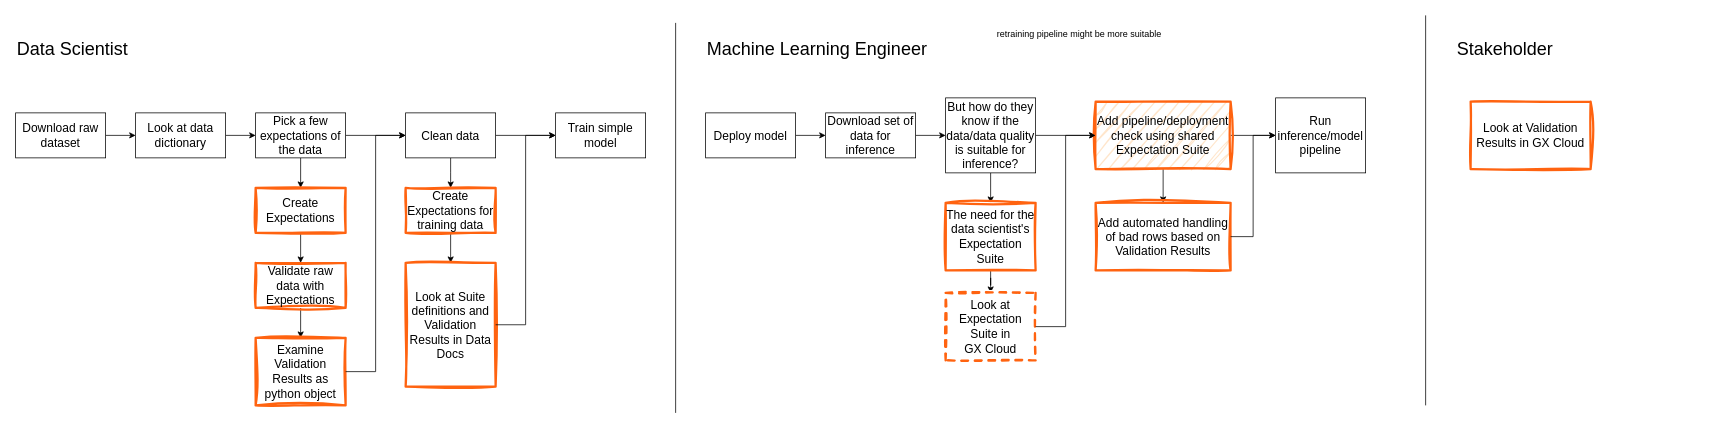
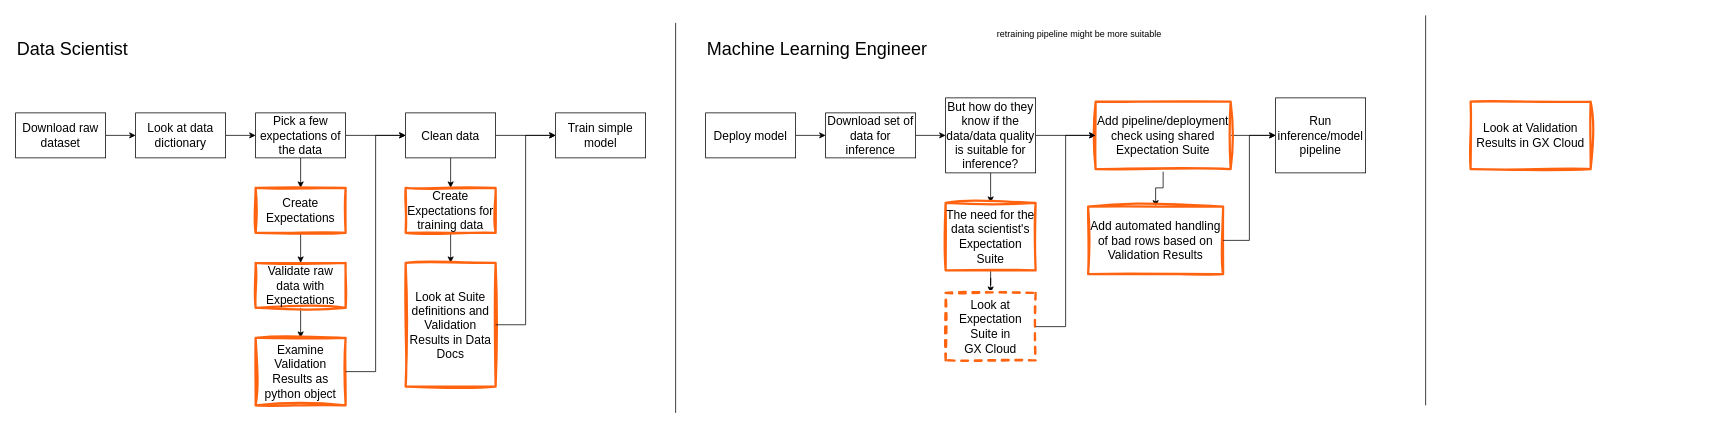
(1583, 49) -> none
(1163, 135) -> (1163, 135)
(1163, 237) -> (1155, 240)
